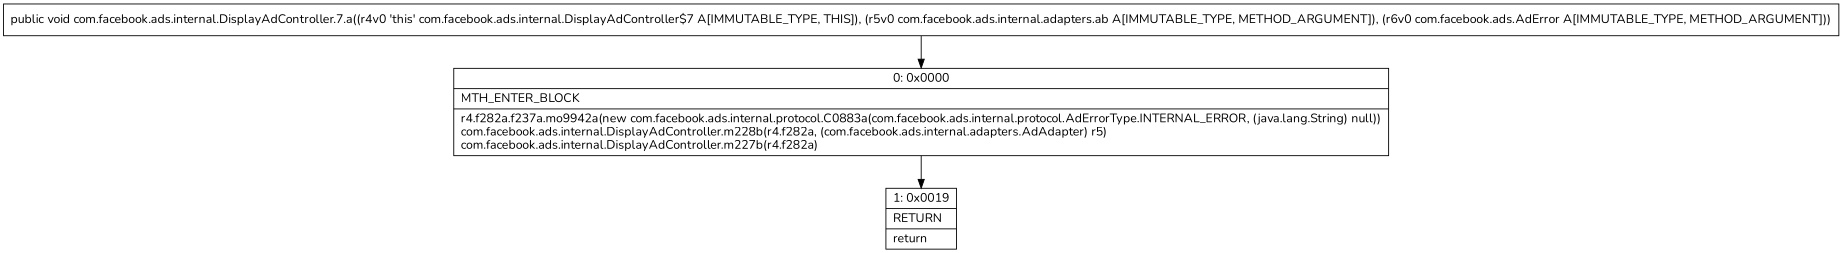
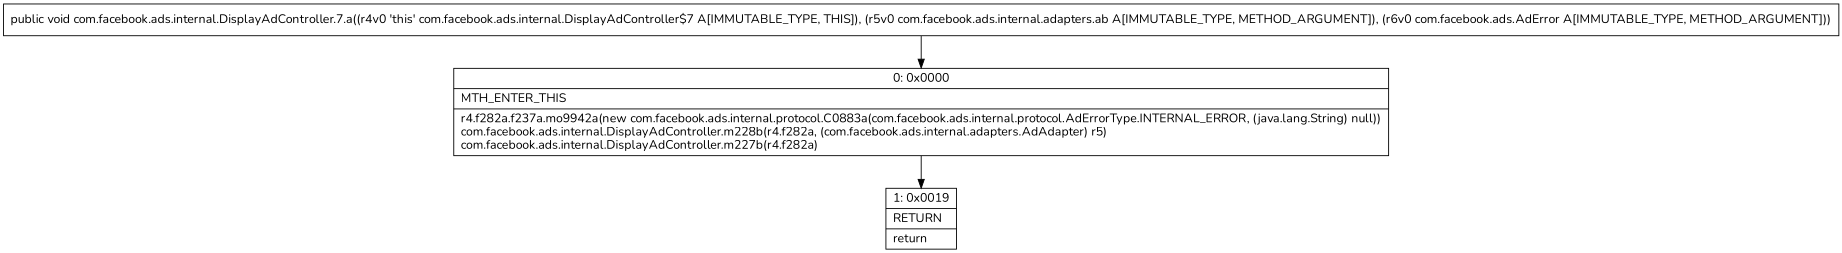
(521, 98) -> (514, 98)
